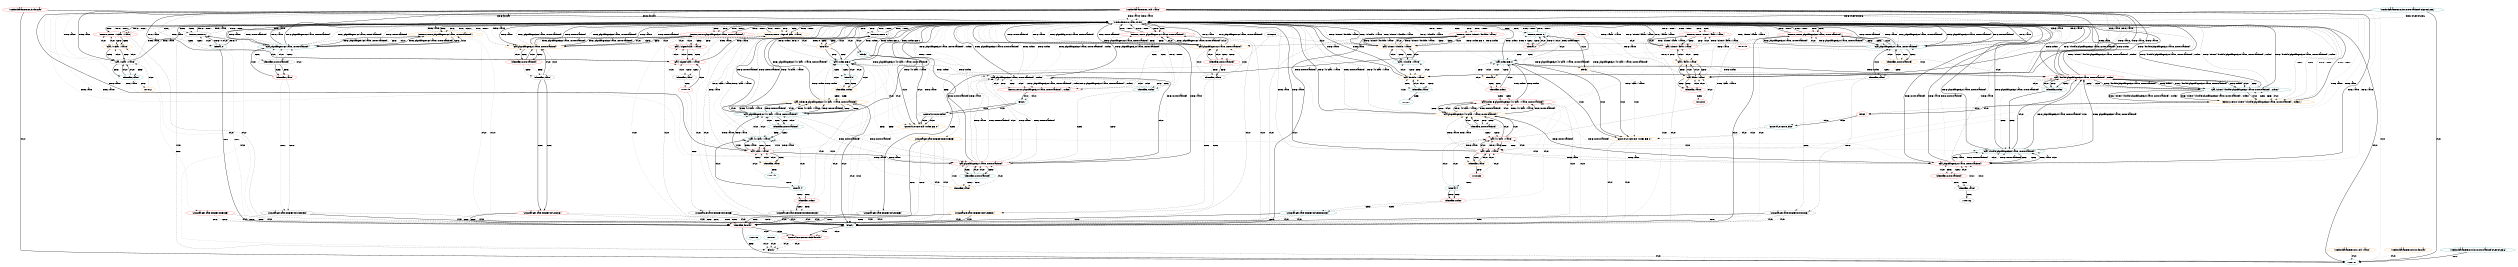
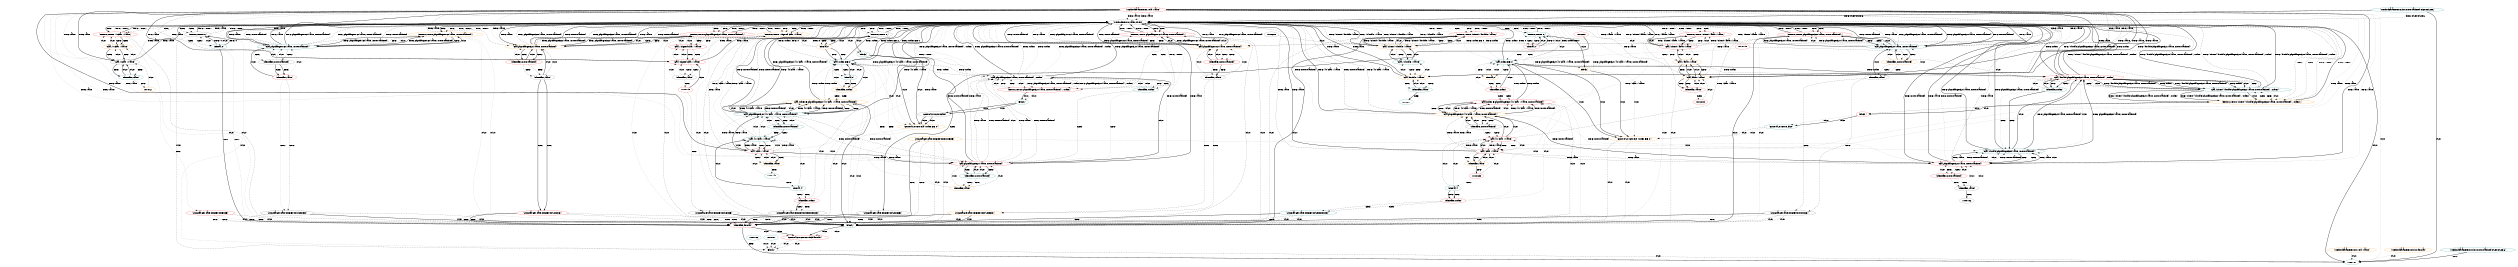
(25, 10) -> none
(1665, 54) -> (1665, 54)
(1078, 70) -> none
(1401, 89) -> none
